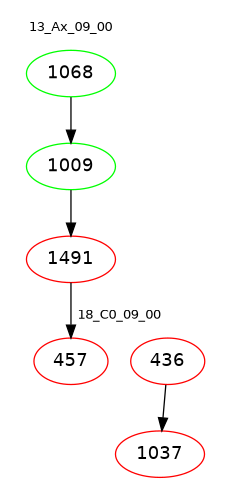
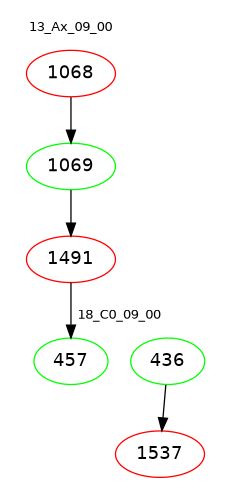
(71, 74) -> (71, 74)
(71, 166) -> (71, 166)
(71, 361) -> (71, 361)
(168, 361) -> (168, 361)
(160, 454) -> (160, 454)
